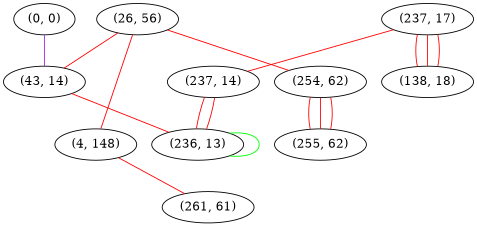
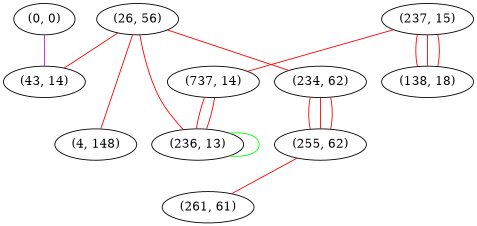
(428, 19) -> (428, 19)
(213, 82) -> (213, 82)
(320, 82) -> (320, 82)
(120, 113) -> (154, 86)
(152, 176) -> (264, 176)
